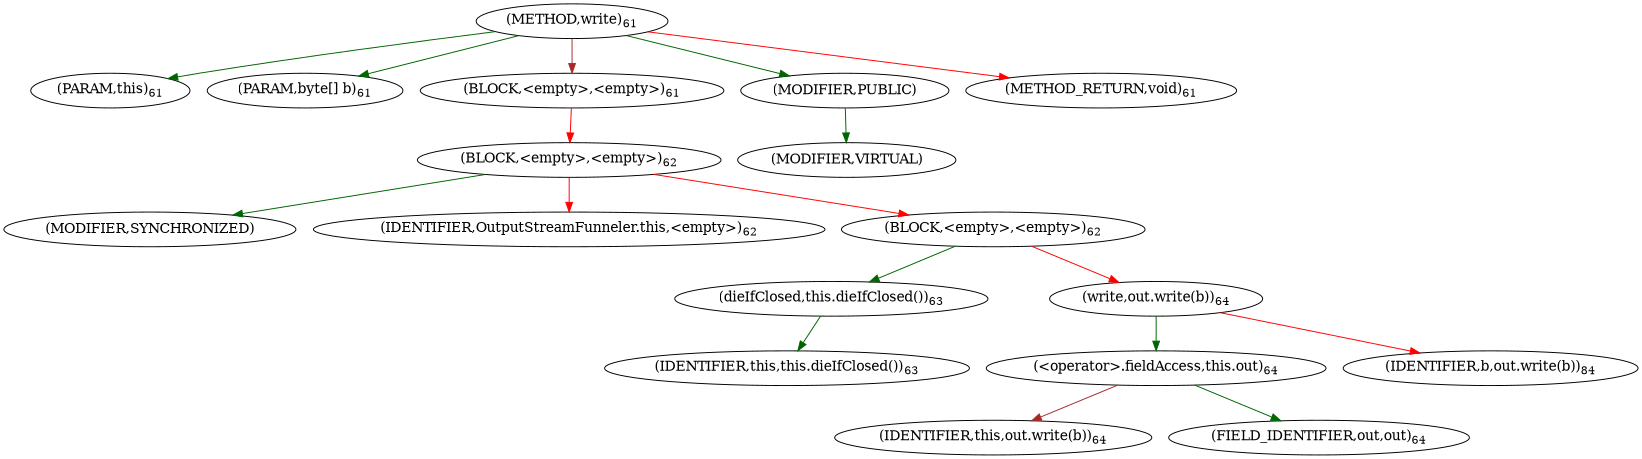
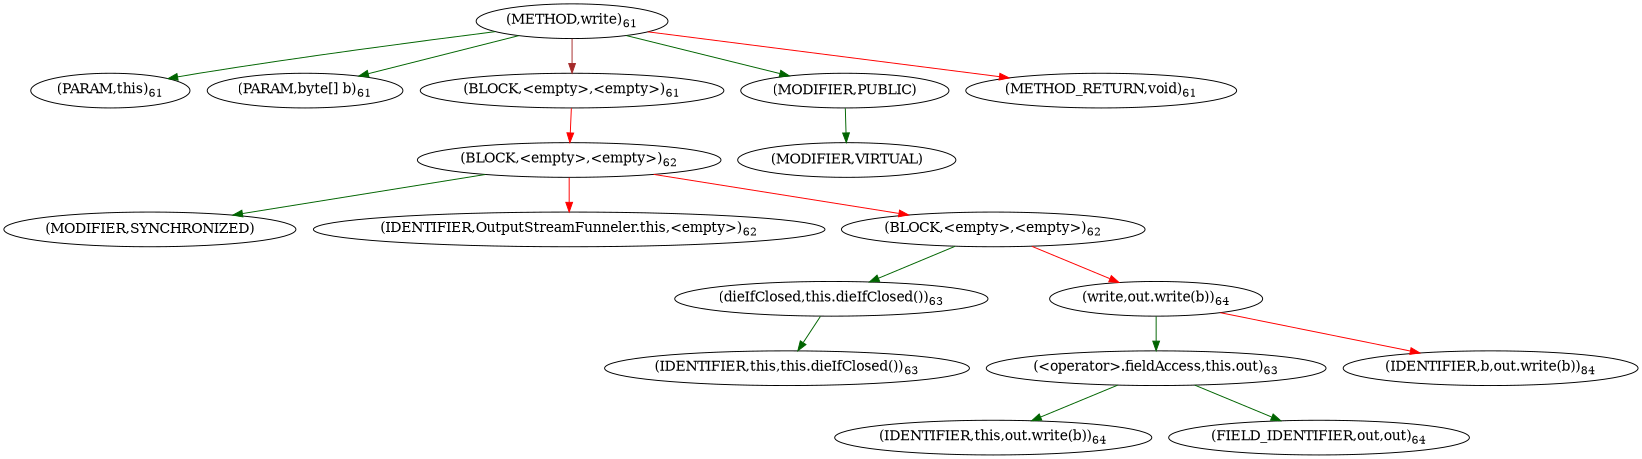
(1271, 367) -> (1271, 367)
(1079, 401) -> (1079, 401)
